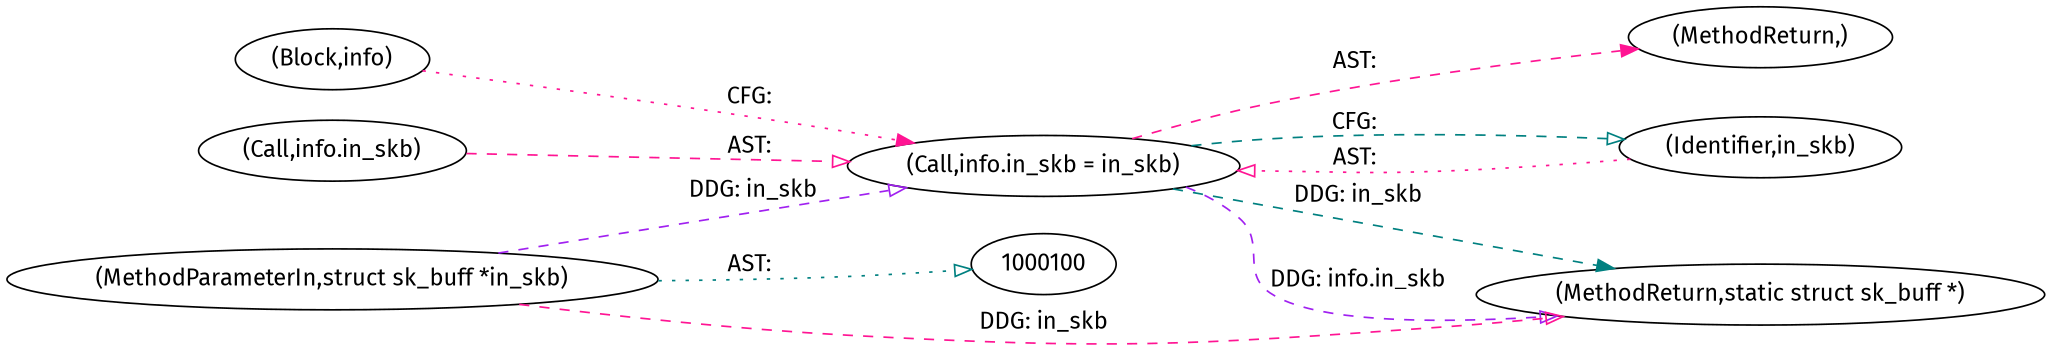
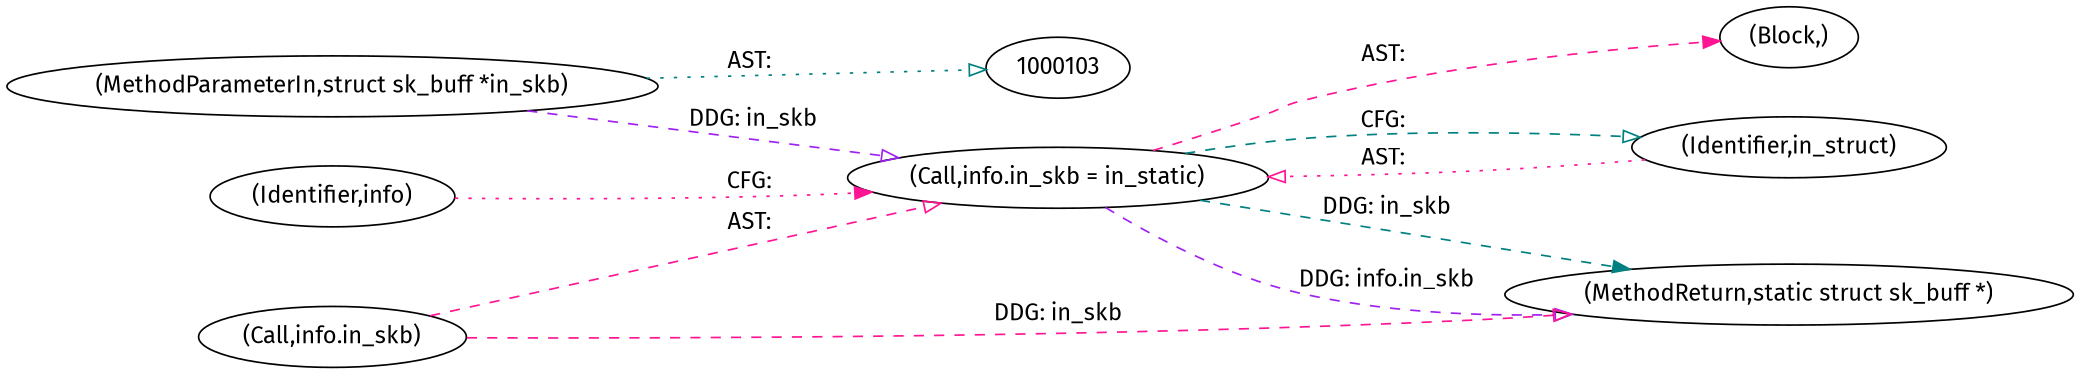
(1760, 37) -> (1789, 37)
(332, 59) -> (332, 196)
(1760, 147) -> (1789, 147)
(1044, 166) -> (1058, 178)
(1044, 264) -> (1058, 68)
(1032, 343) -> (1010, 334)
